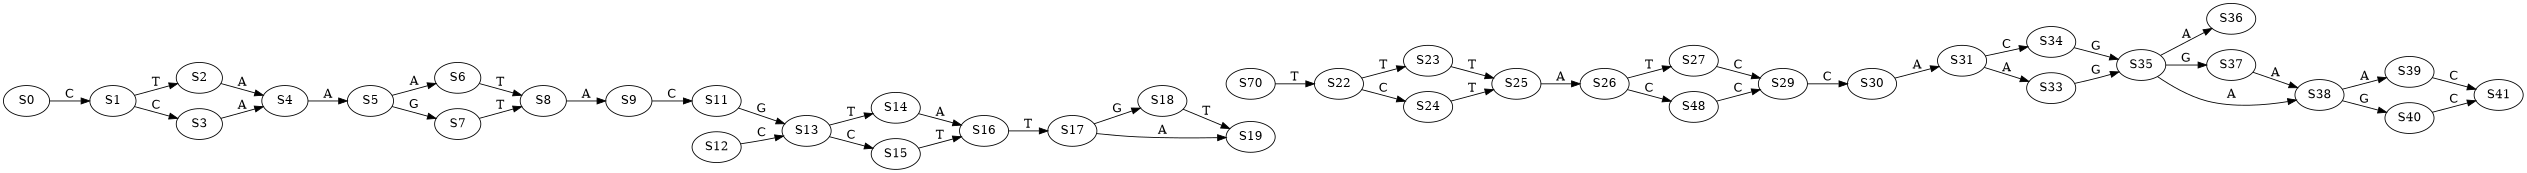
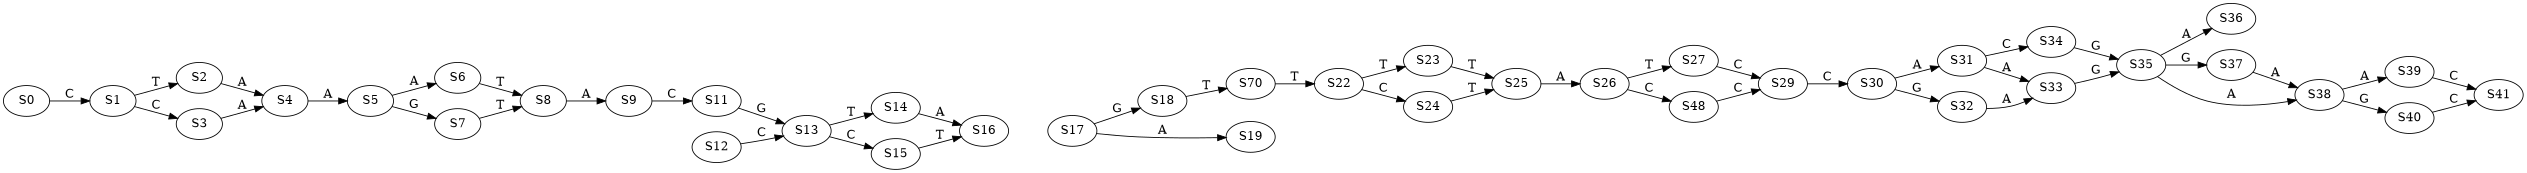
none -> (1962, 107)
(1202, 117) -> (1202, 93)
(1024, 131) -> none
